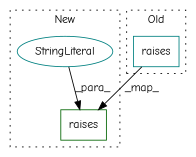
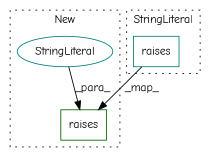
(156, 20) -> (163, 20)
